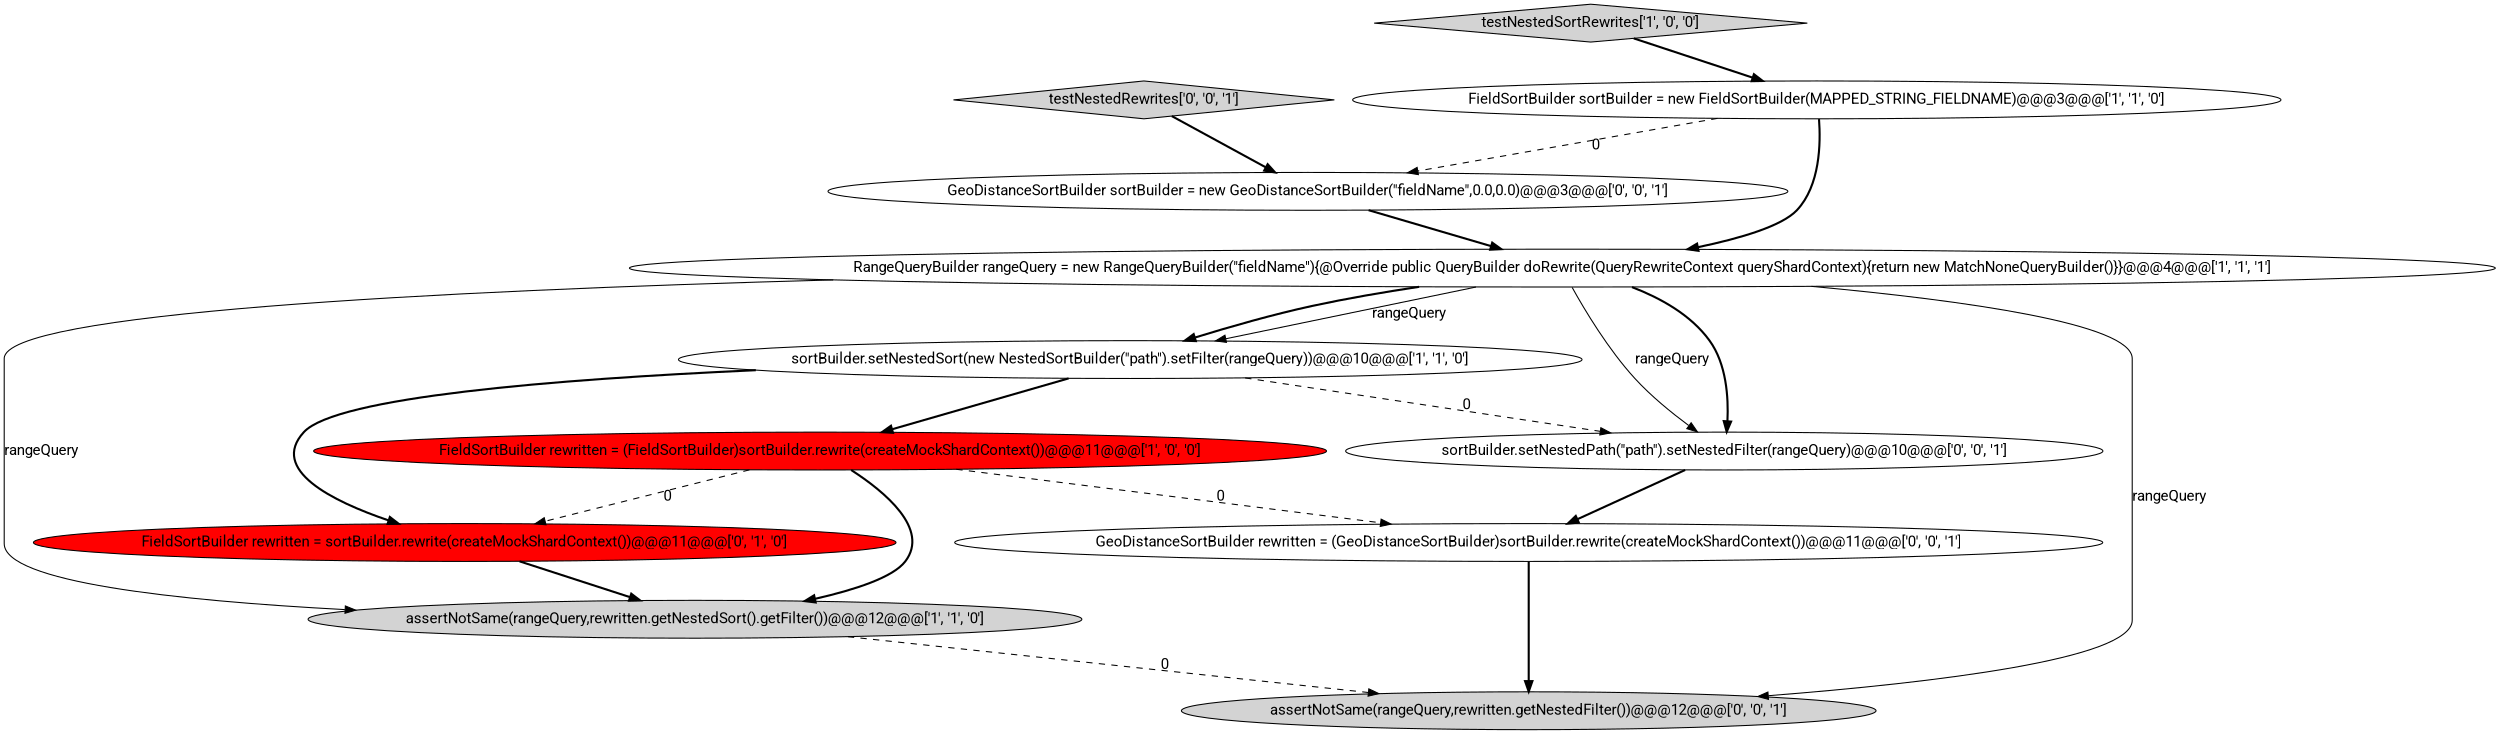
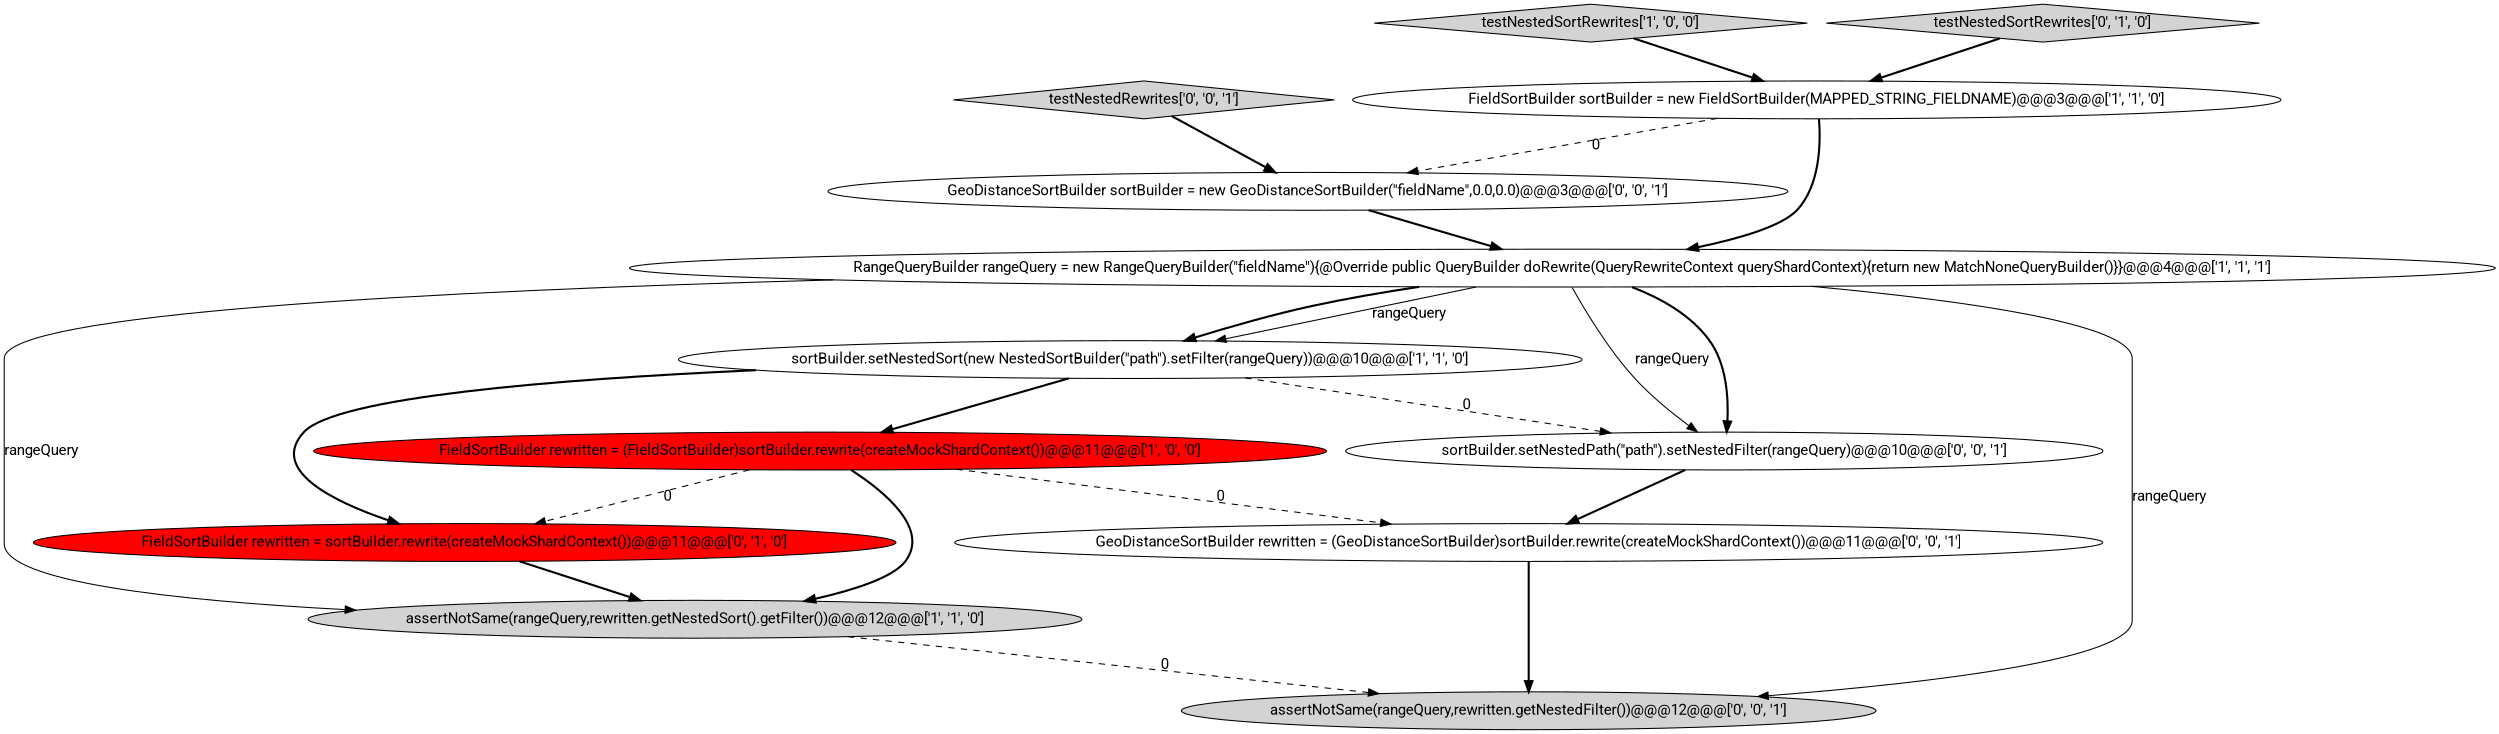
none -> (2043, 23)
